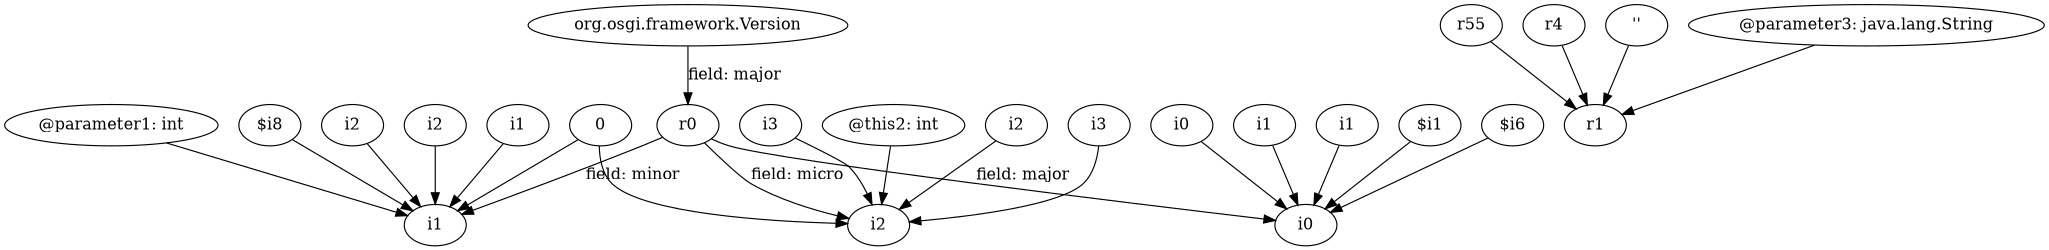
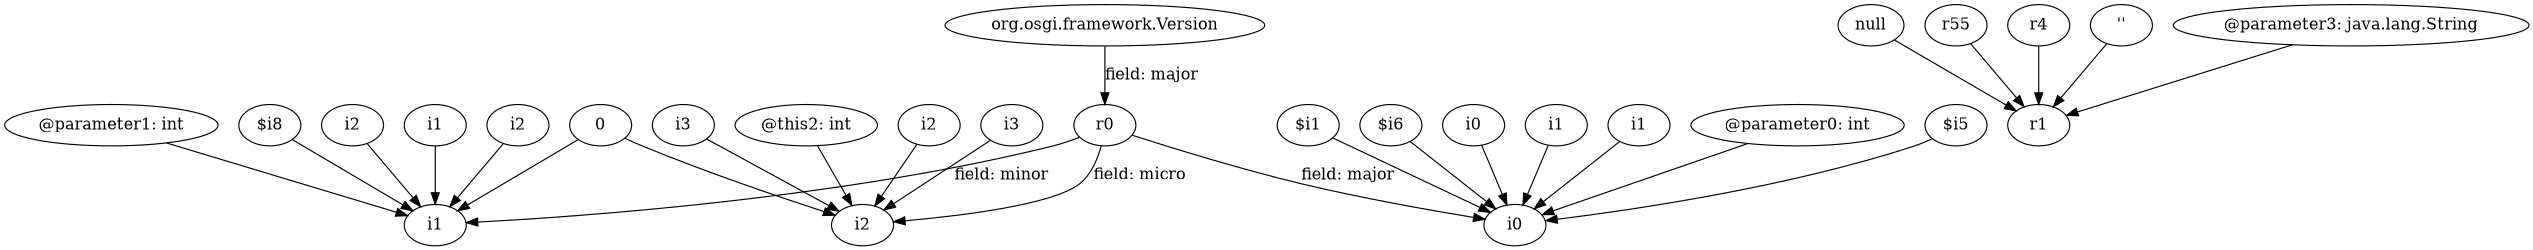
none -> (1871, 25)
none -> (1797, 125)
none -> (1956, 125)
